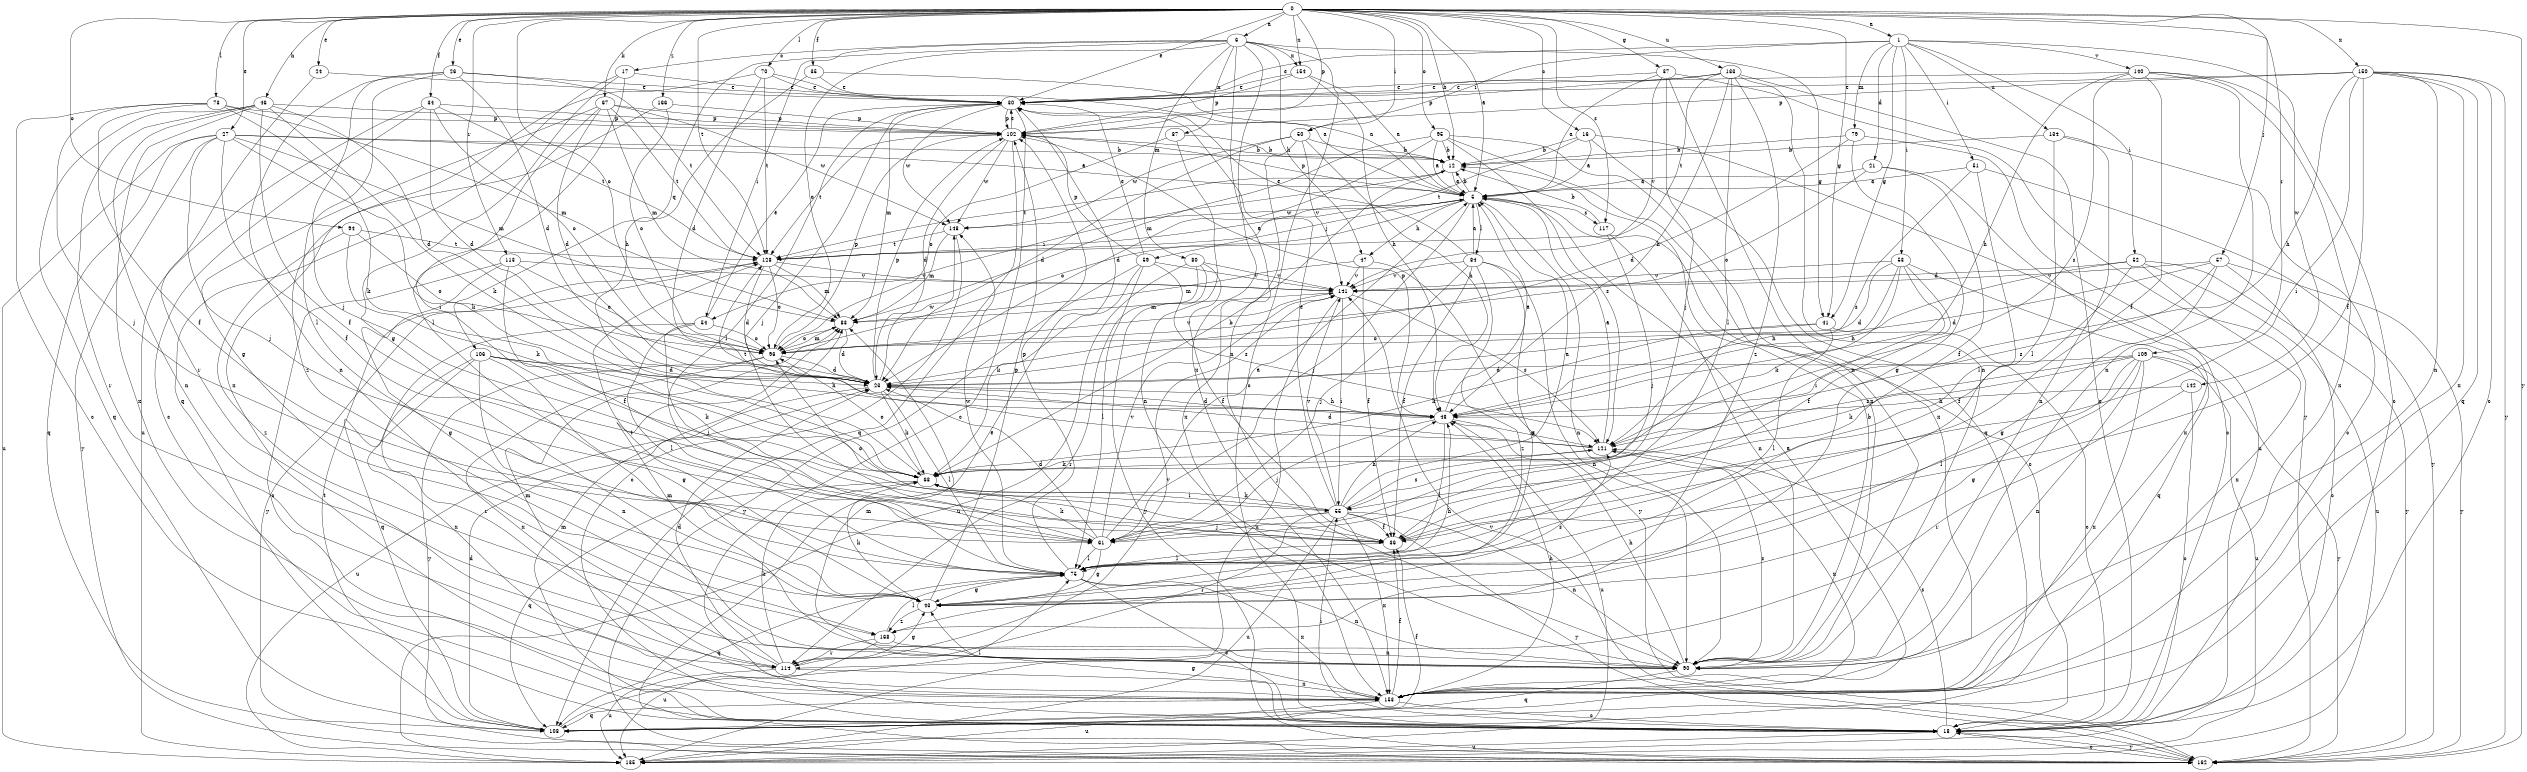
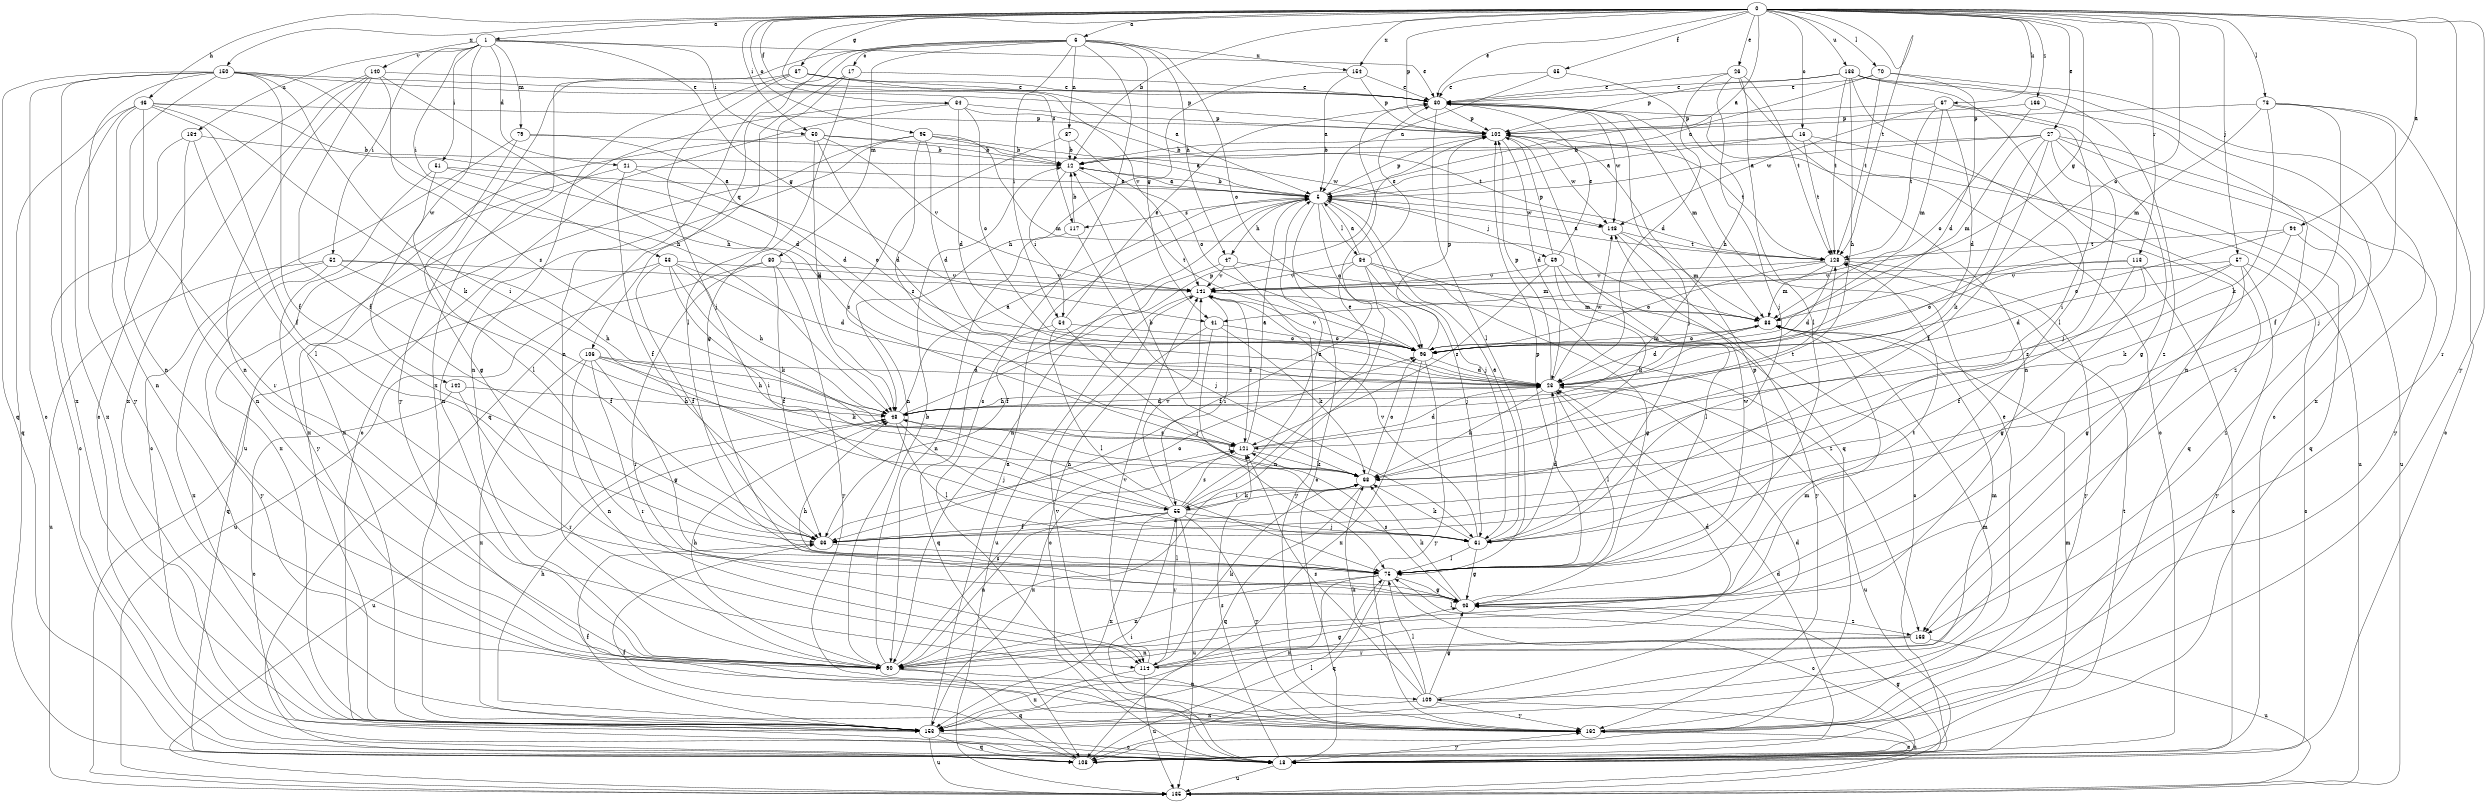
(319, 72) -> none
(72, 119) -> (2416, 119)
(1011, 121) -> none
(1111, 199) -> (1245, 297)
(1967, 597) -> (1169, 685)
